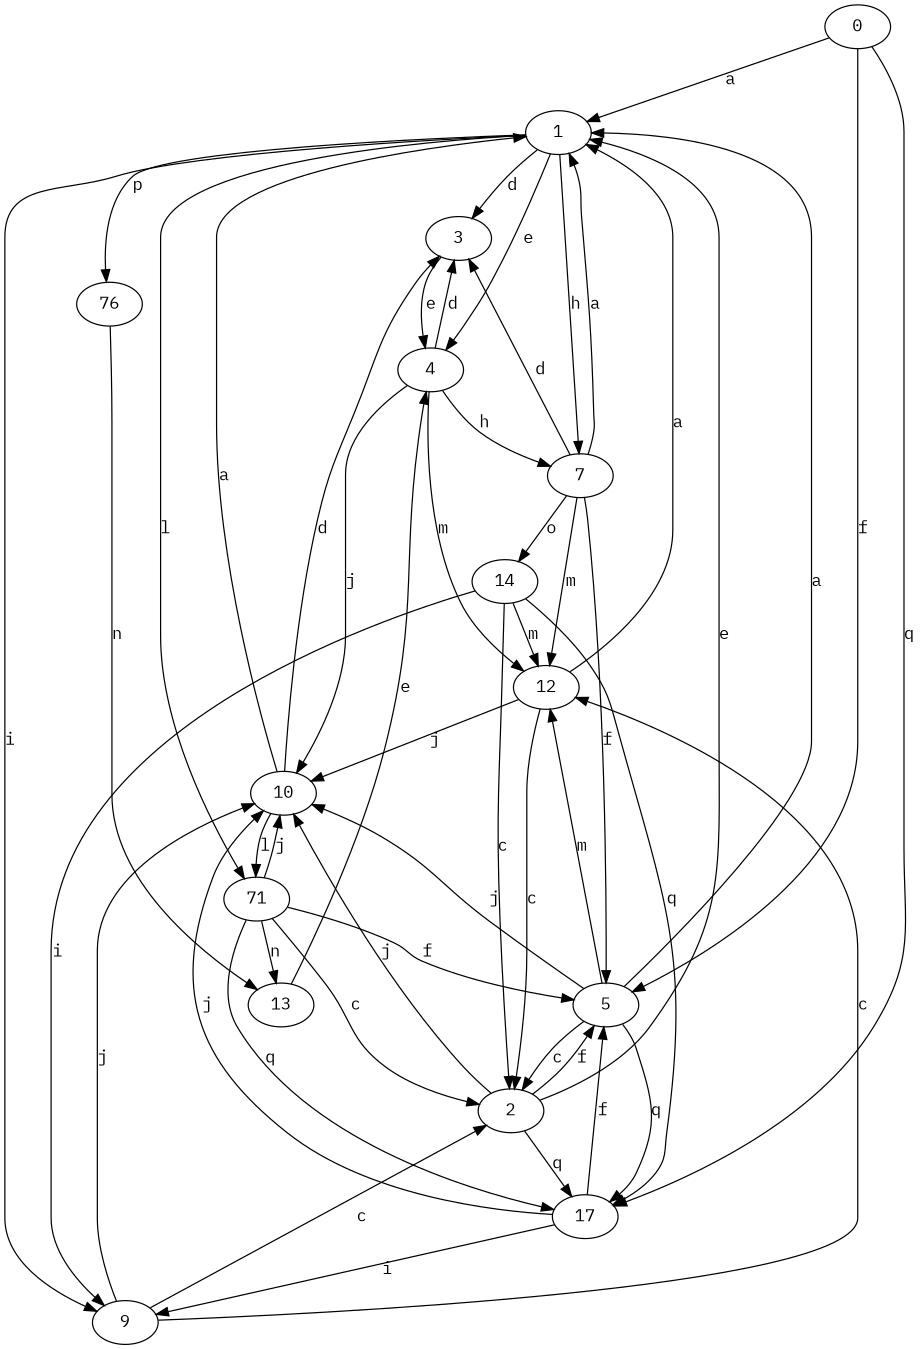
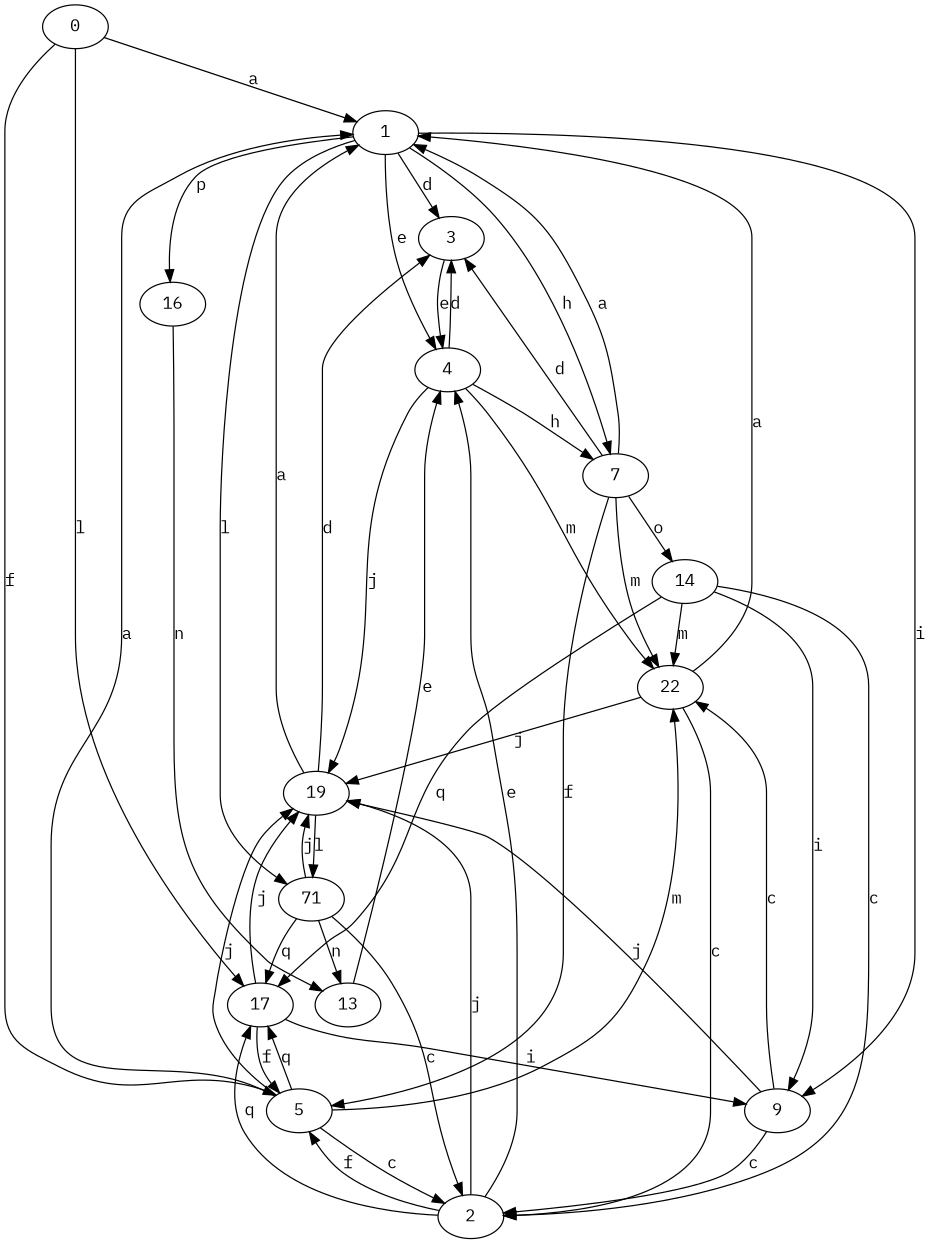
(109, 304) -> (173, 304)
(719, 626) -> (504, 801)
(909, 634) -> (81, 529)
(546, 687) -> (670, 687)
(283, 793) -> (316, 793)
(422, 961) -> none
